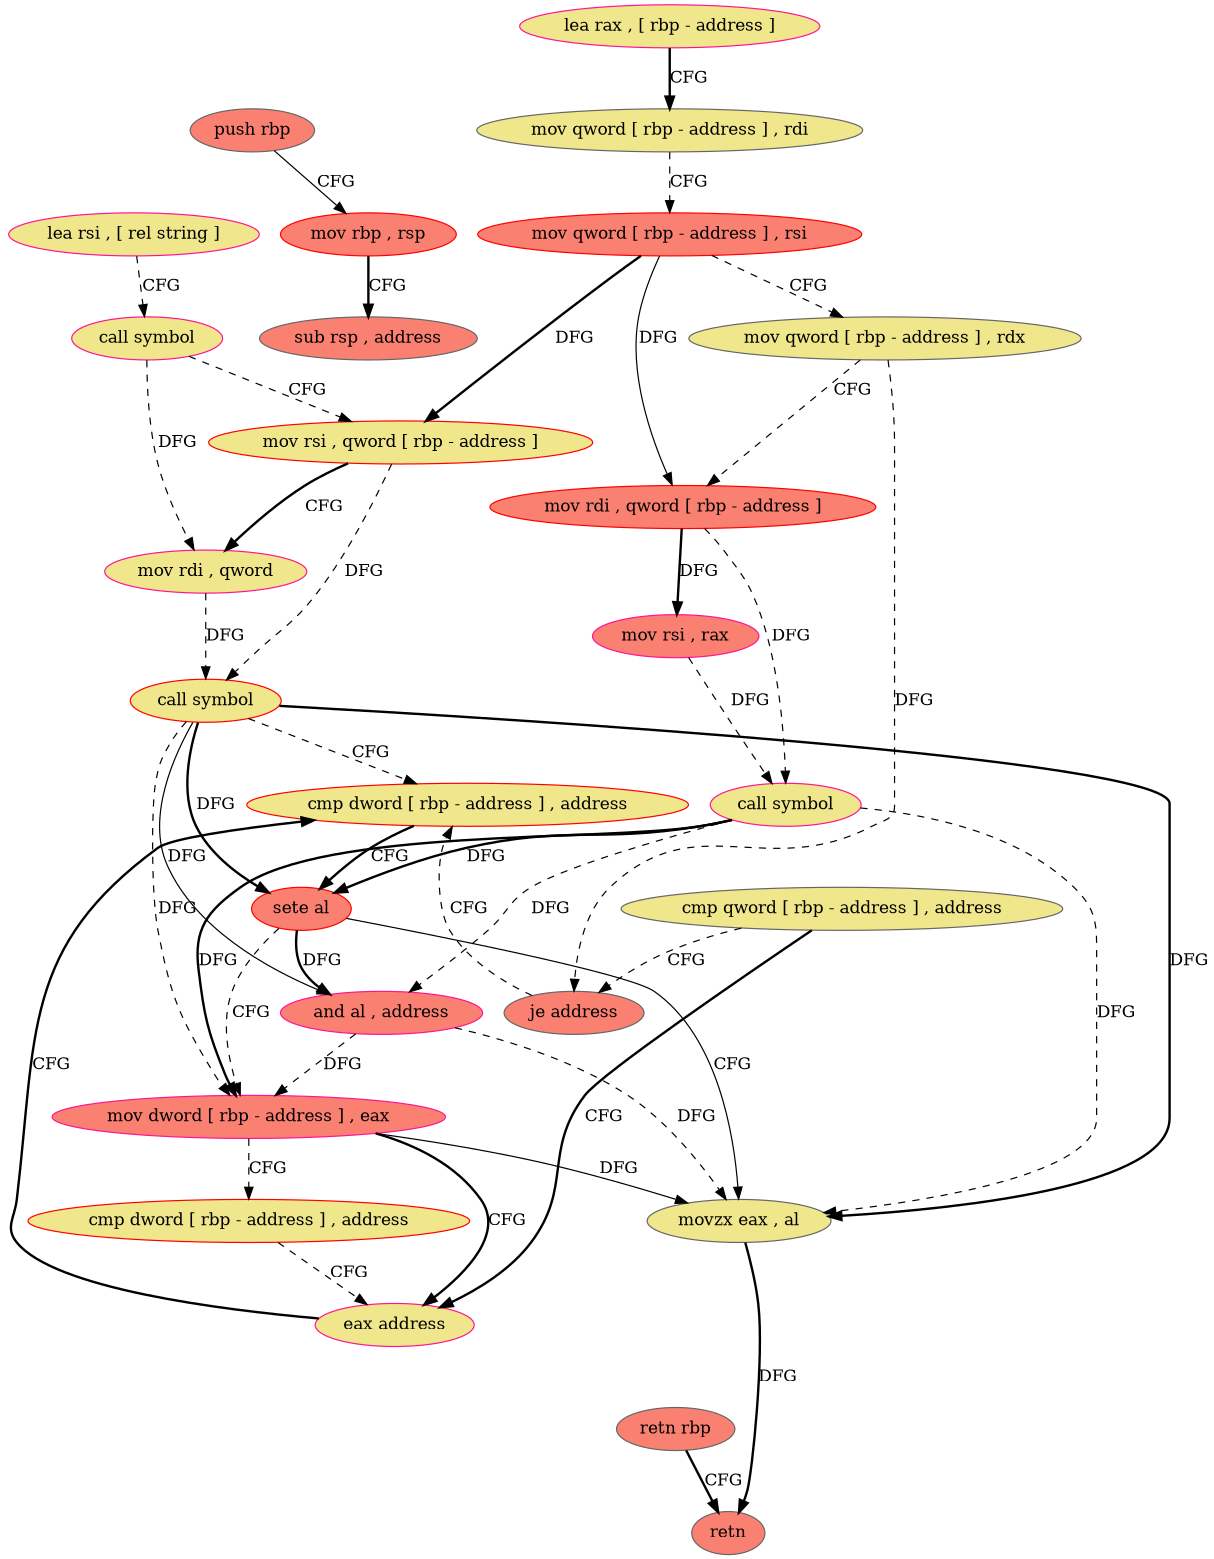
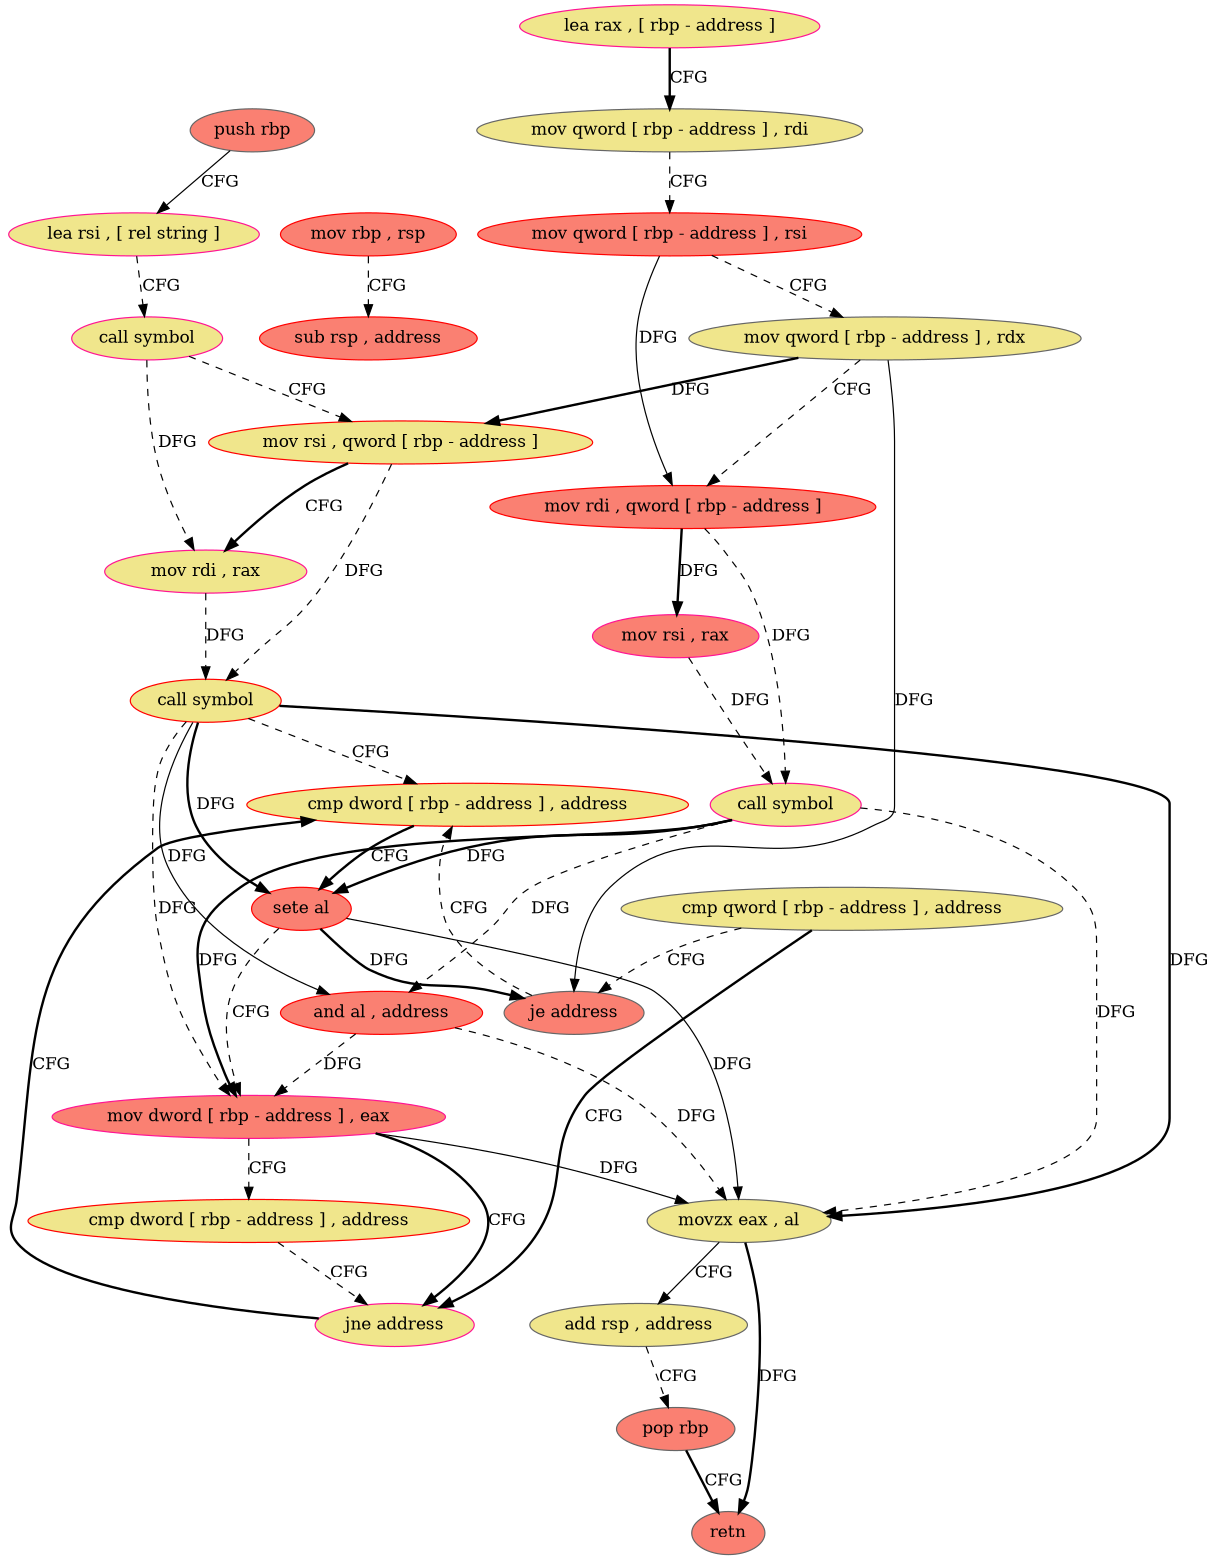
(305, 178) -> (198, 178)
(368, 280) -> (368, 280)
(537, 334) -> (649, 389)
(368, 338) -> (368, 338)
(206, 572) -> (206, 572)
(895, 788) -> (895, 788)
(299, 963) -> (408, 983)
(382, 1013) -> (382, 1013)
(733, 1065) -> (733, 1065)
(395, 1325) -> (395, 1325)
none -> (639, 1325)
(676, 1429) -> (676, 1429)
